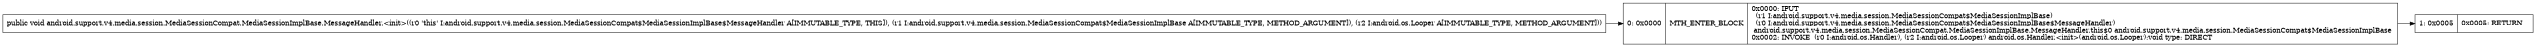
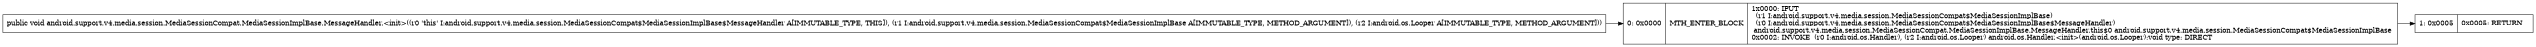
(1777, 9) -> (1777, 9)
